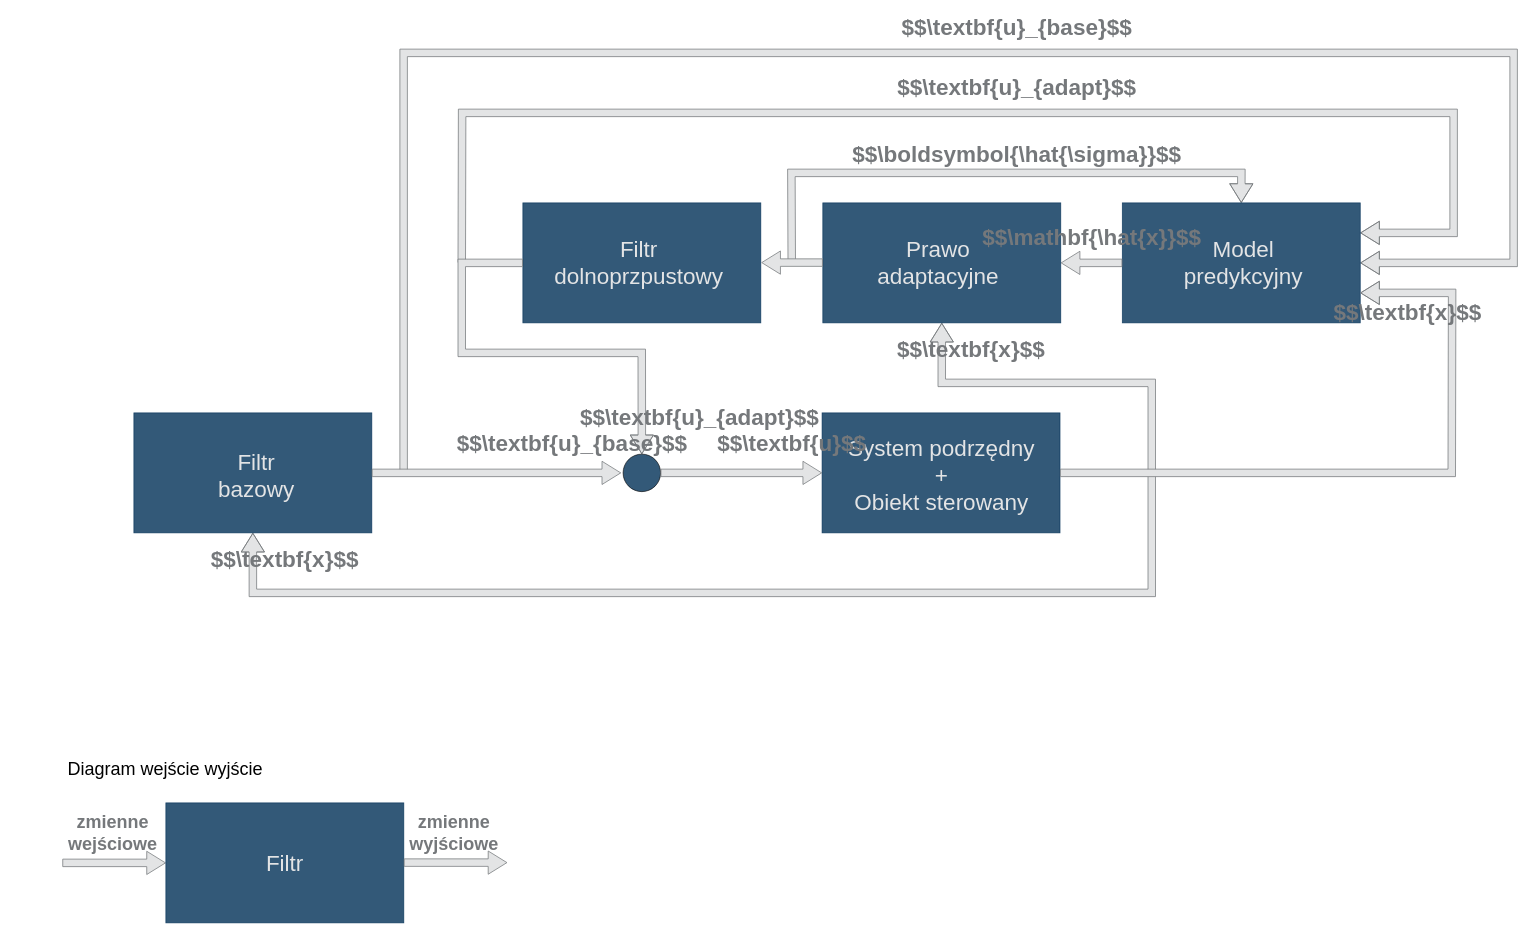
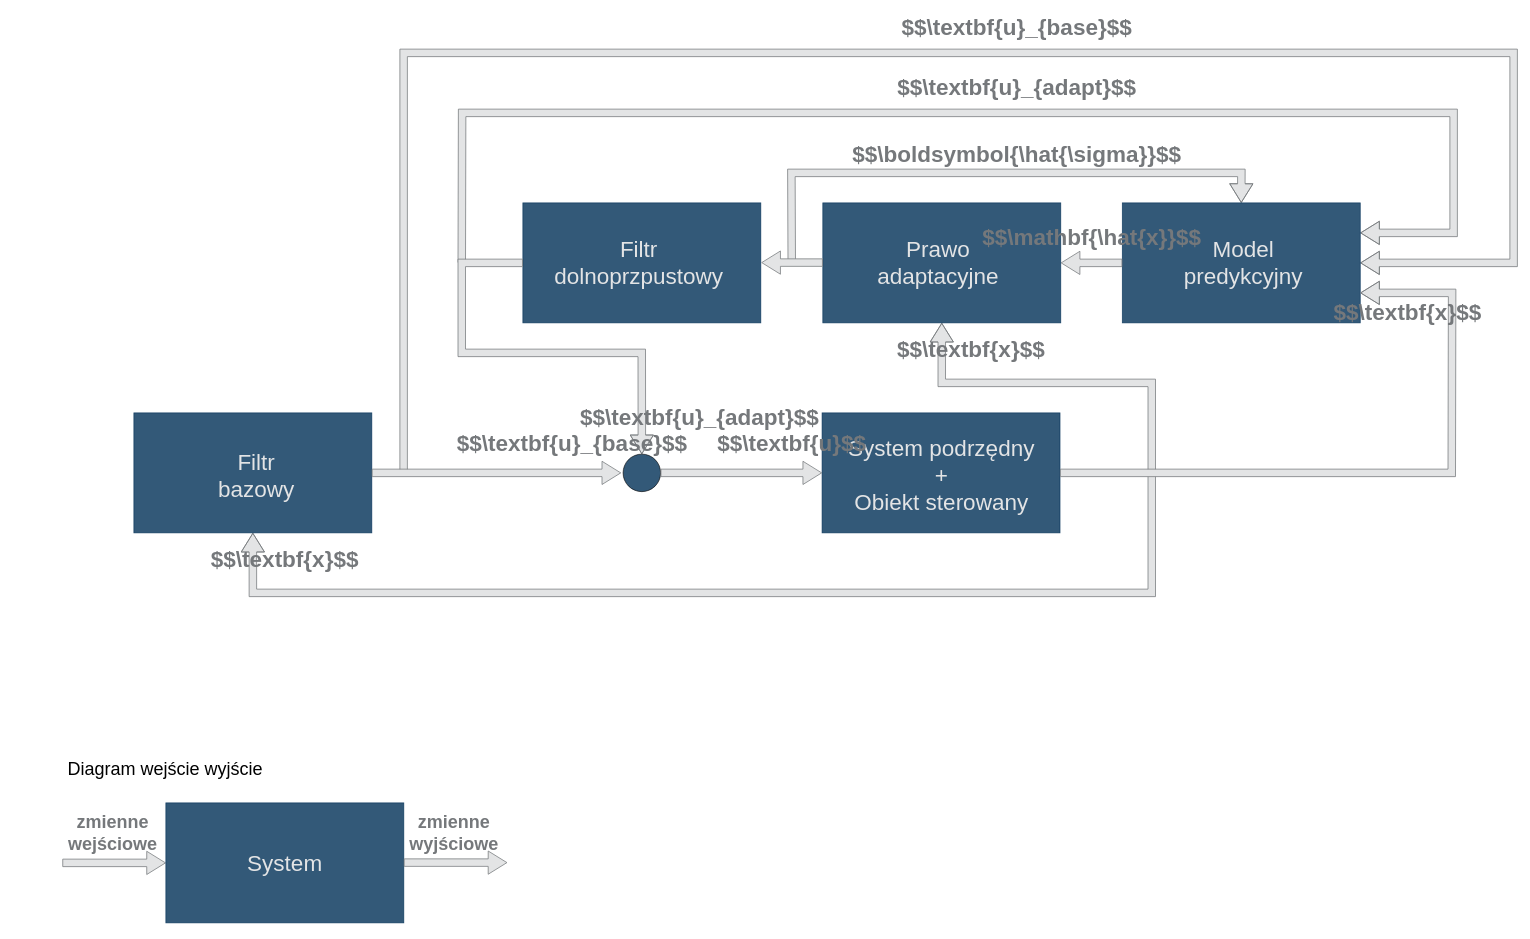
(285, 863) -> (285, 863)
